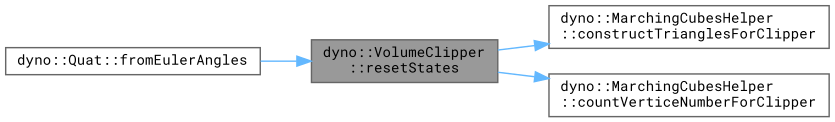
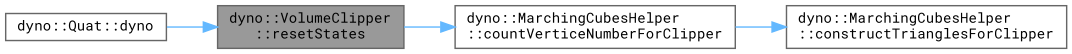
(516, 48) -> (754, 27)
(133, 61) -> (86, 27)
